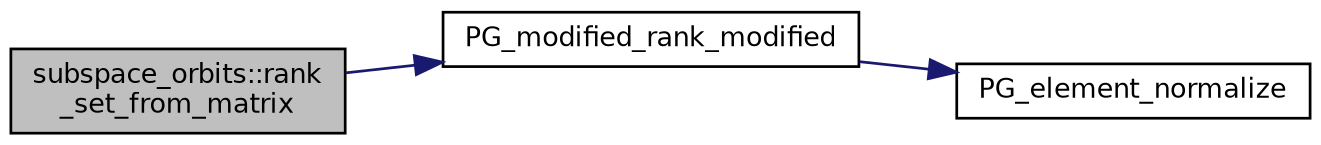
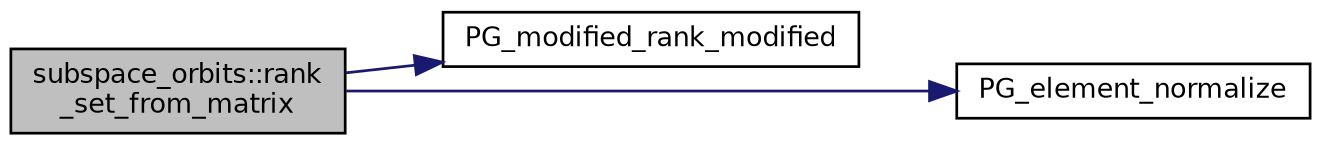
(894, 65) -> (638, 91)
